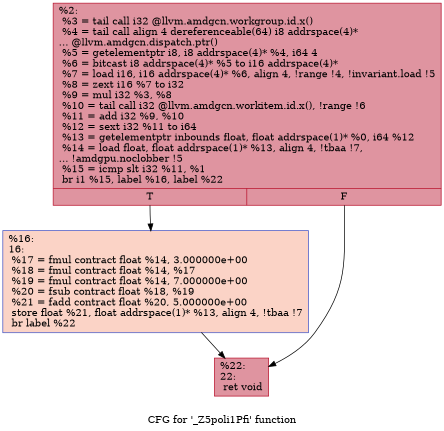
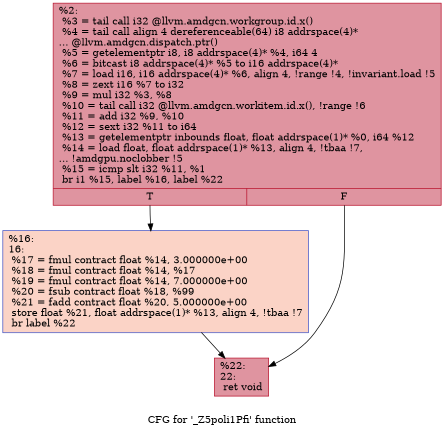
(102, 292) -> (102, 292)
